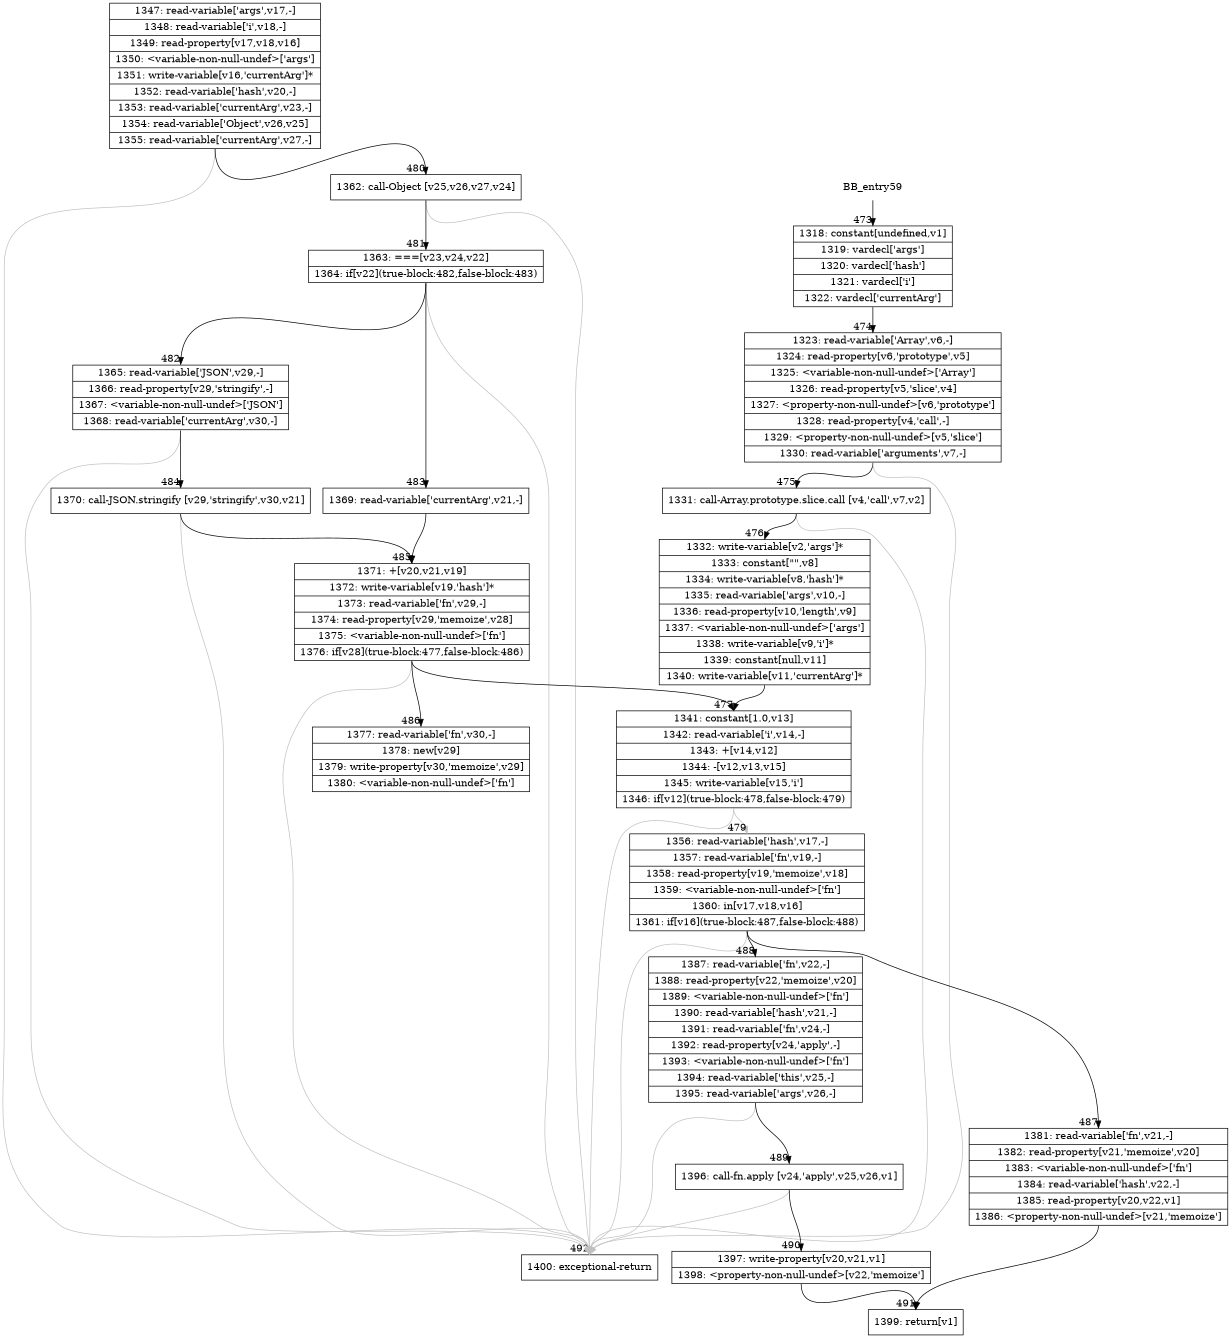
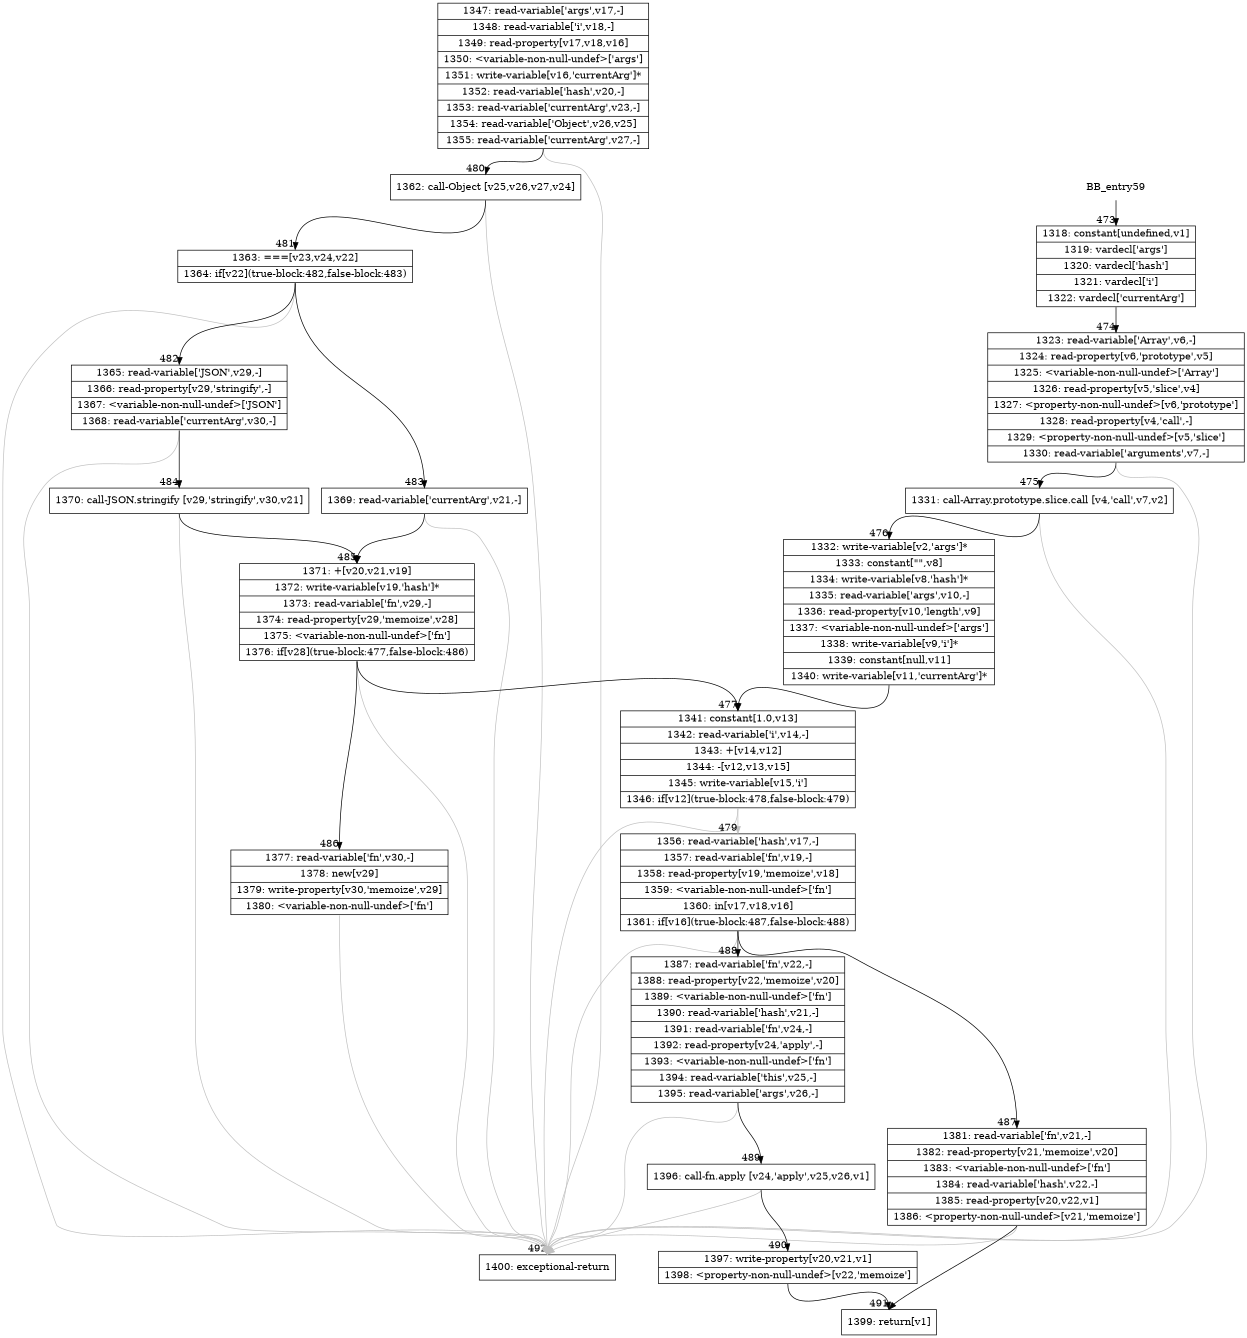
none -> (494, 868)
none -> (378, 1131)
none -> (797, 1241)
